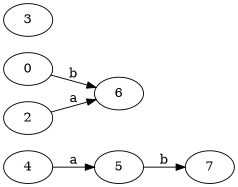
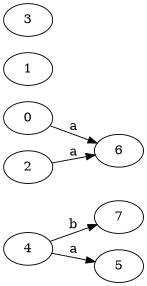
none -> (28, 69)
(74, 74) -> (74, 127)
(160, 167) -> (69, 235)
